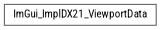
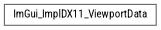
(80, 15) -> (80, 15)
